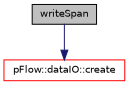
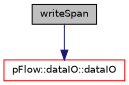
(64, 70) -> (64, 70)
